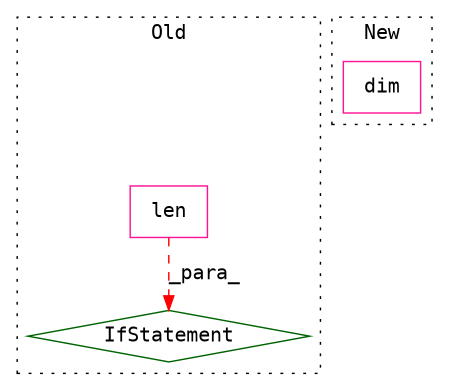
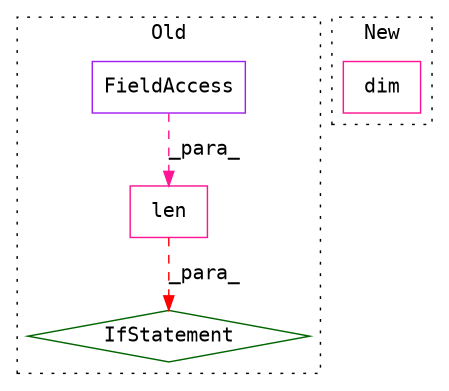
none -> (169, 87)
